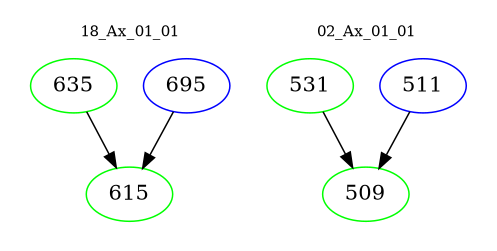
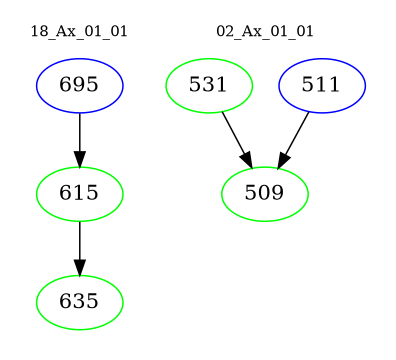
(98, 133) -> (80, 241)
